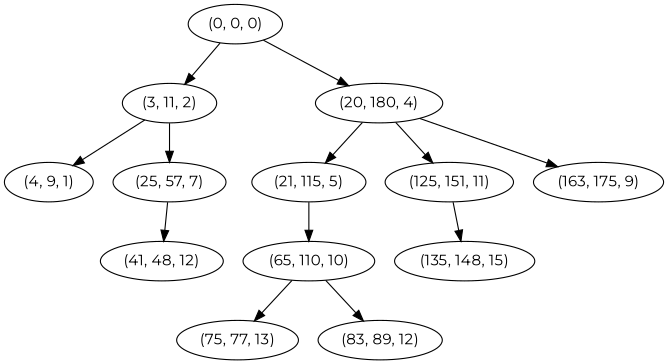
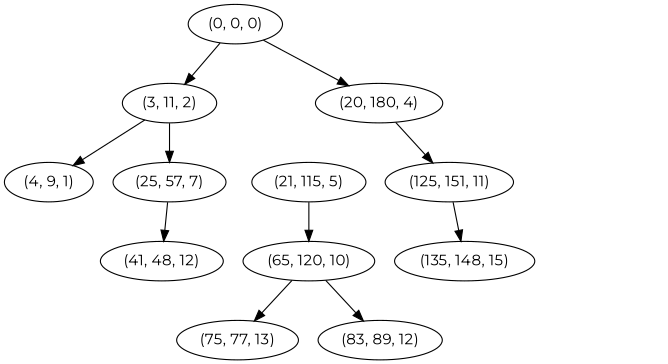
(348, 139) -> none
(599, 182) -> none
(309, 261) -> (309, 261)
